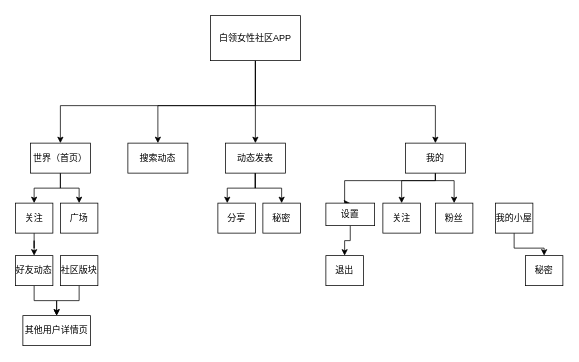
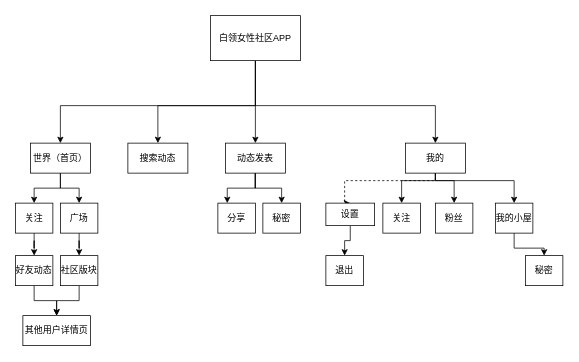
(361, 180) -> (361, 180)
none -> (486, 180)
none -> (79, 245)
